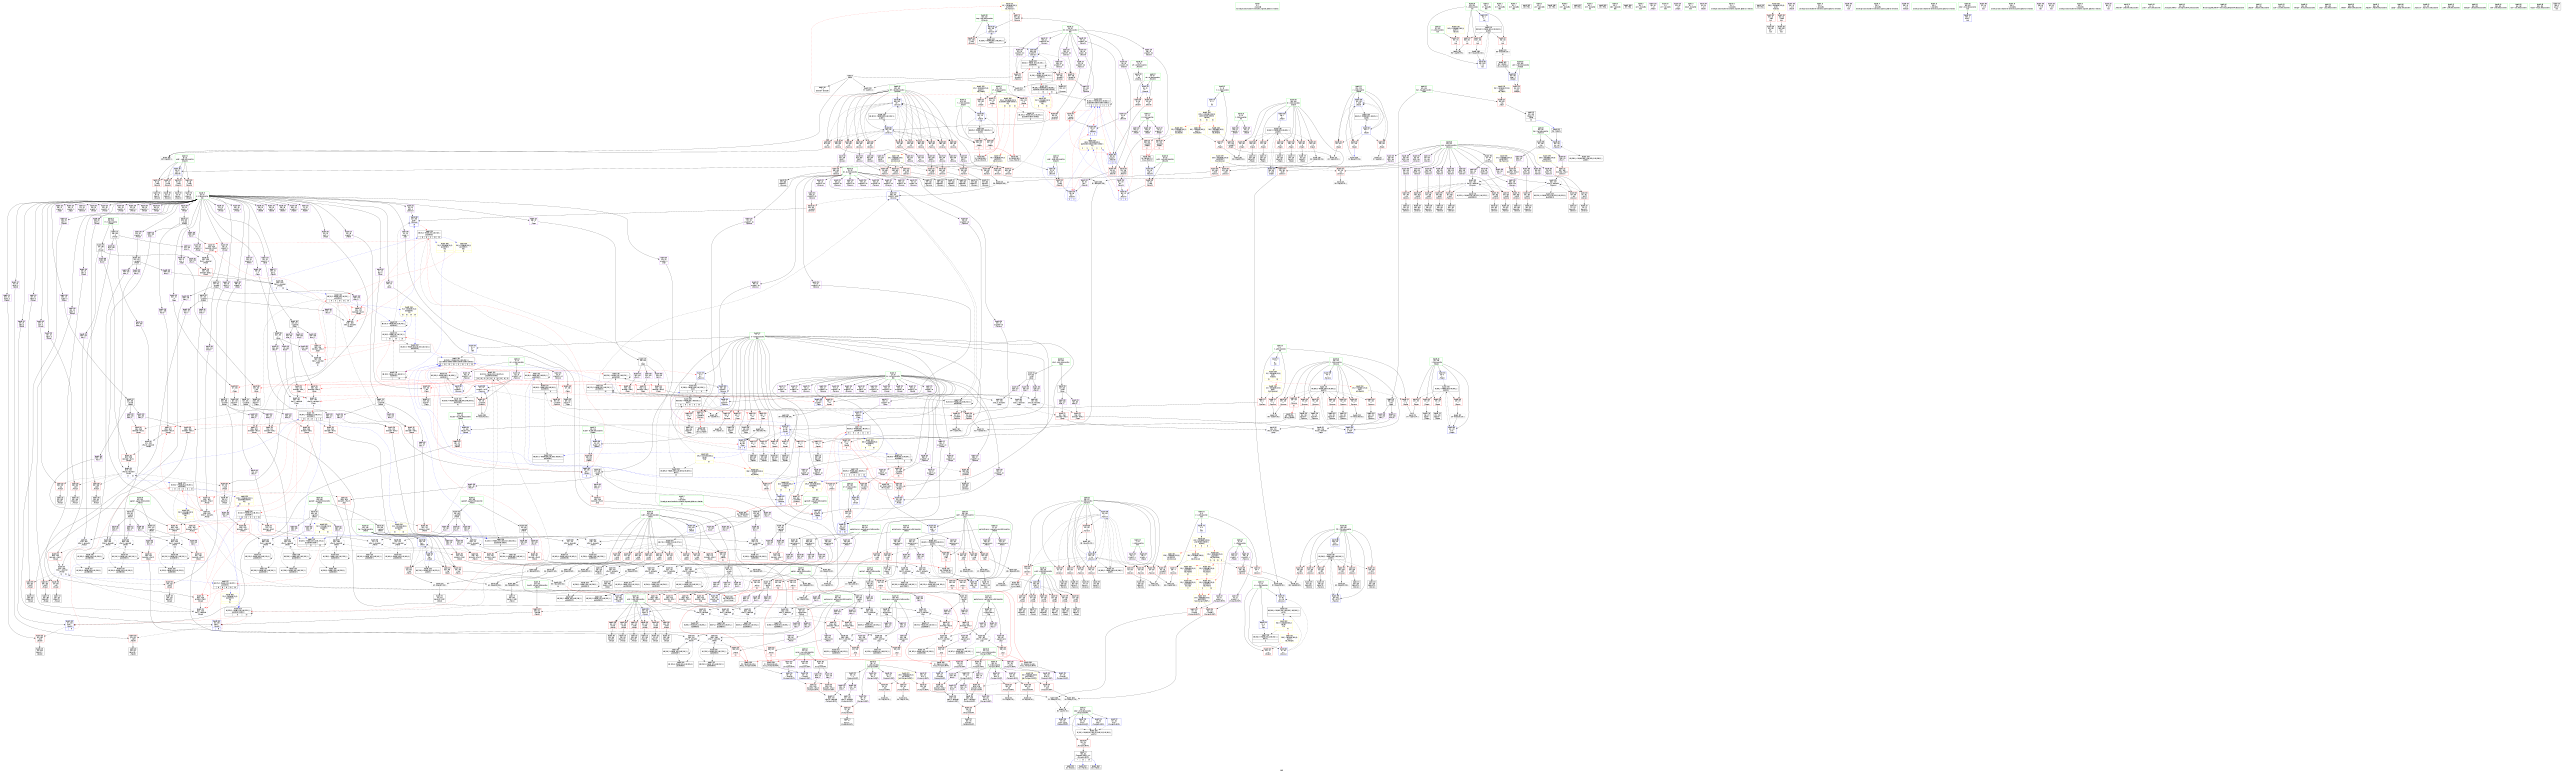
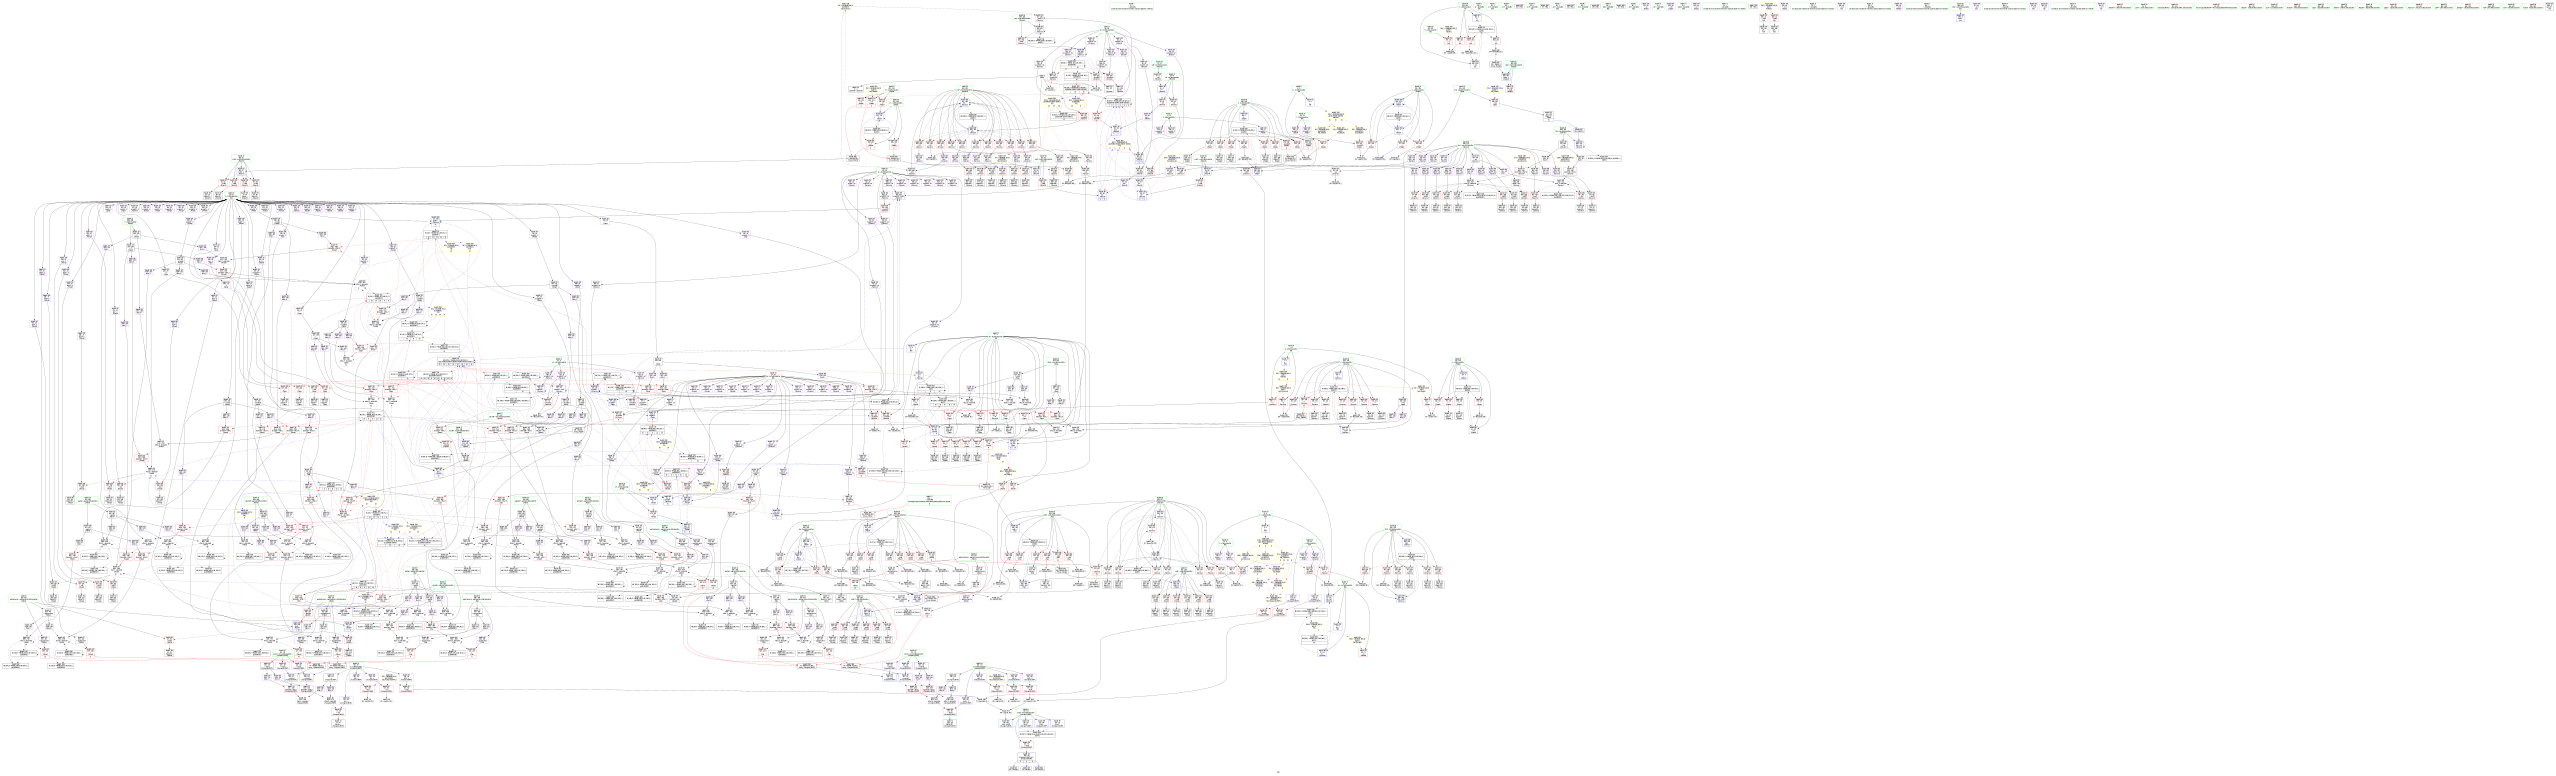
(906, 557) -> none
